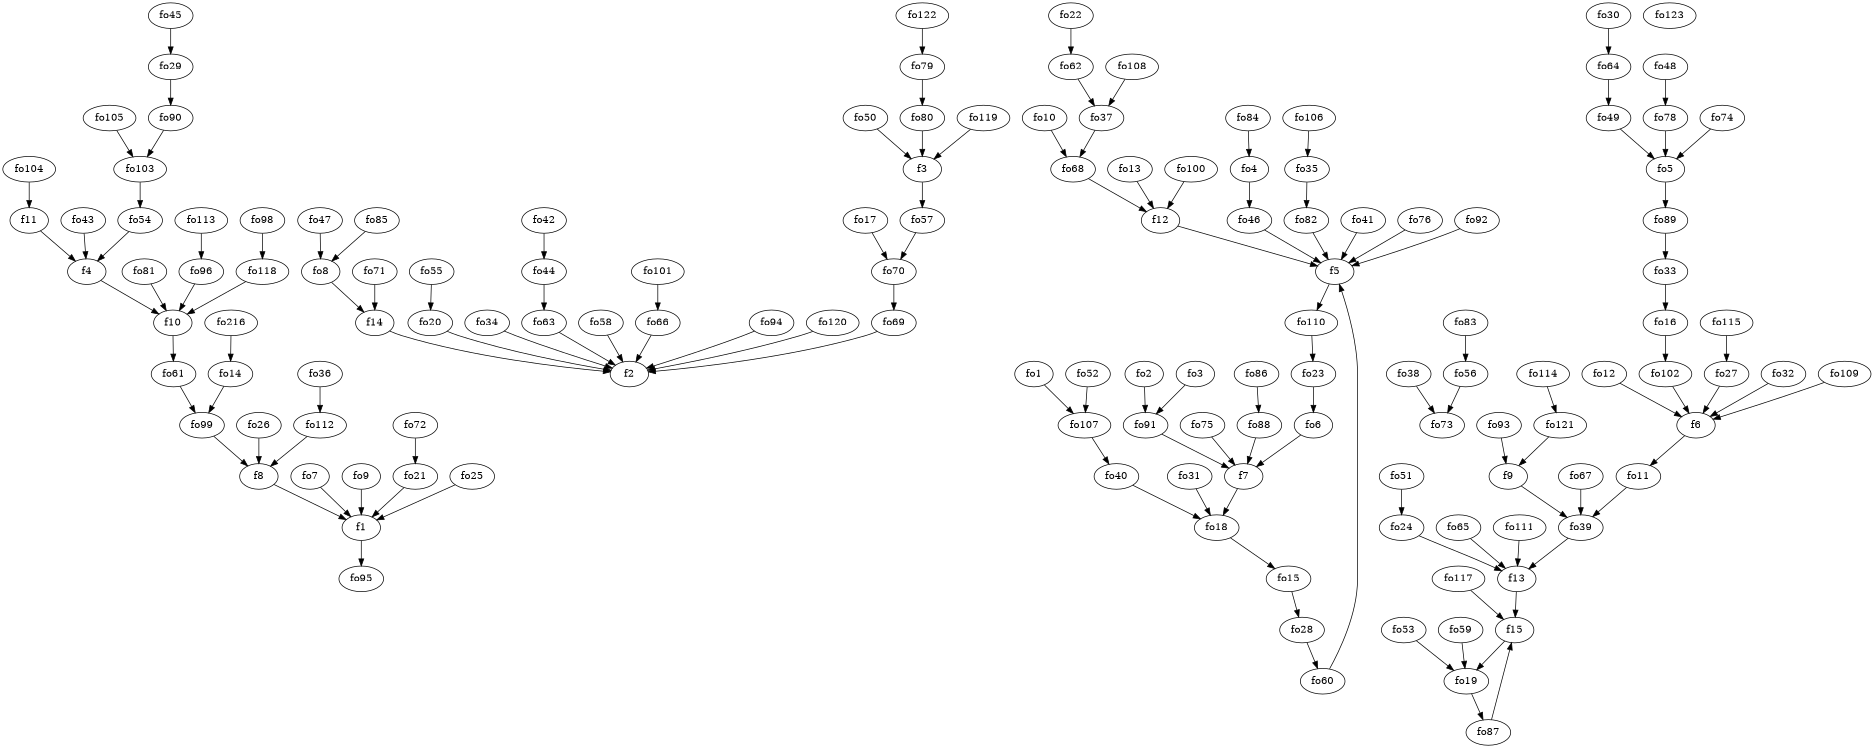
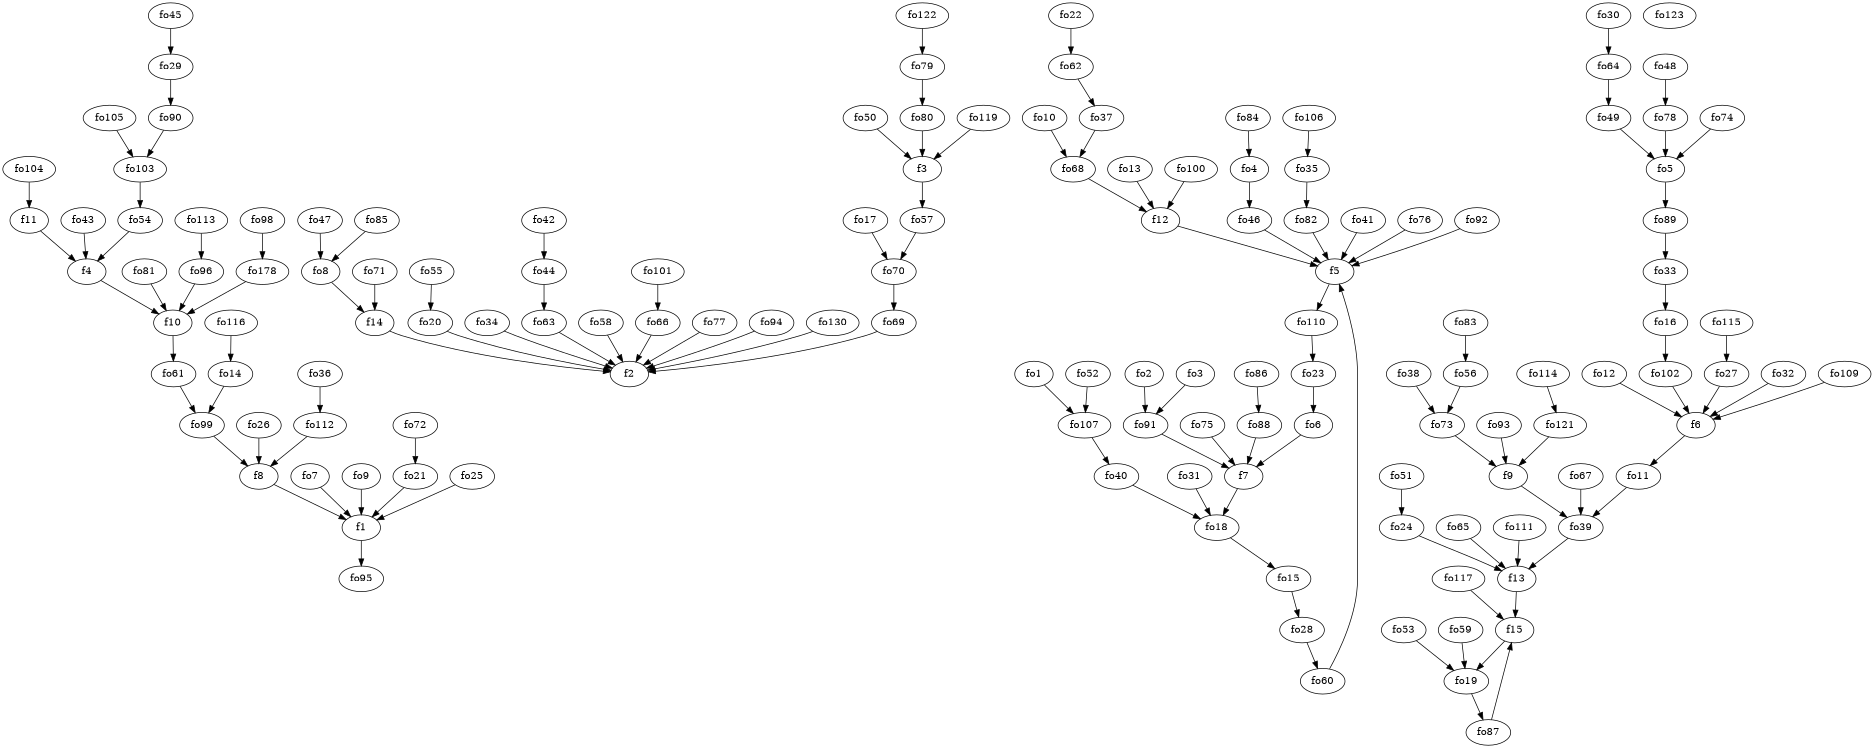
(1132, 67) -> none
(262, 272) -> (262, 272)
(231, 323) -> (231, 323)
none -> (715, 323)
(833, 323) -> (833, 323)
none -> (1473, 449)
